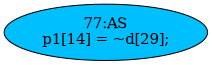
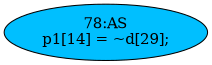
(106, 32) -> (106, 32)
